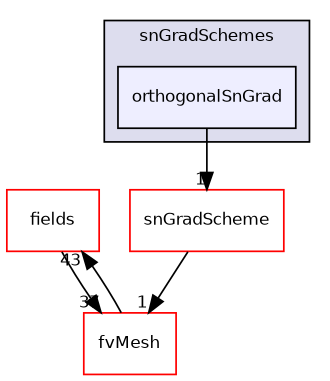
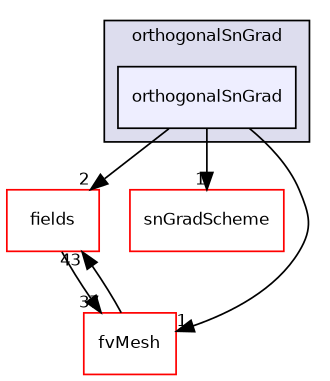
(207, 37) -> (207, 37)
none -> (137, 154)
(173, 275) -> (302, 246)
